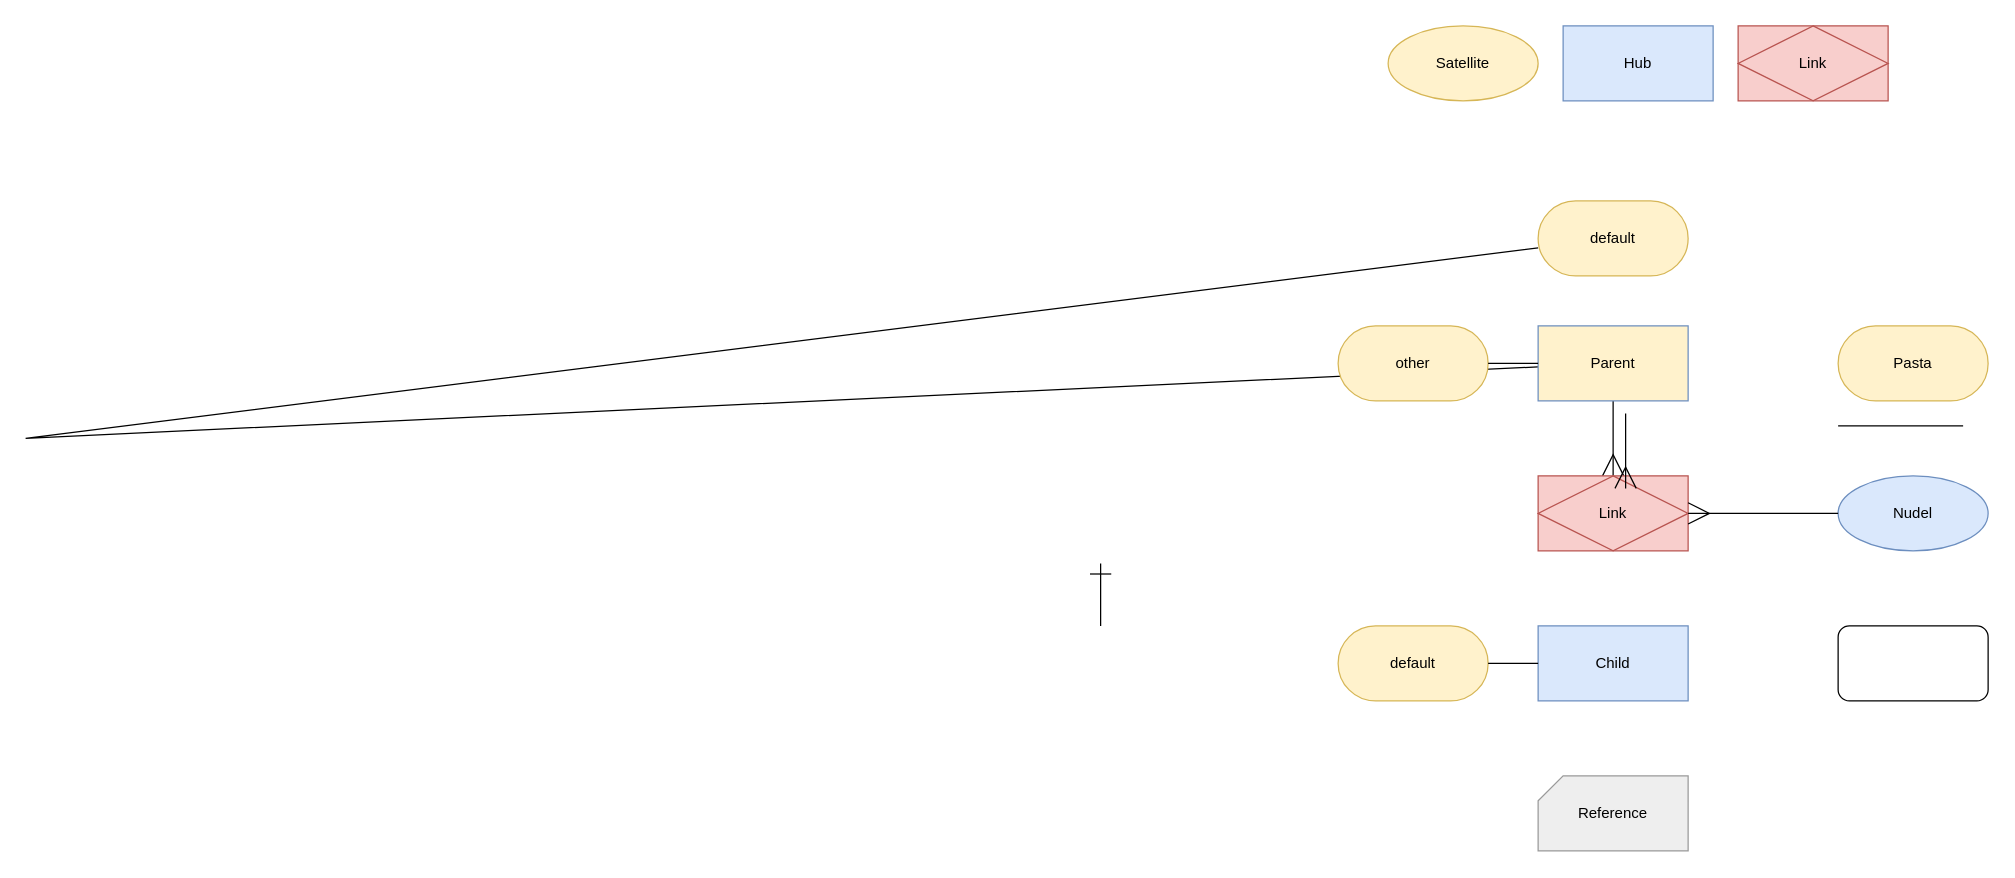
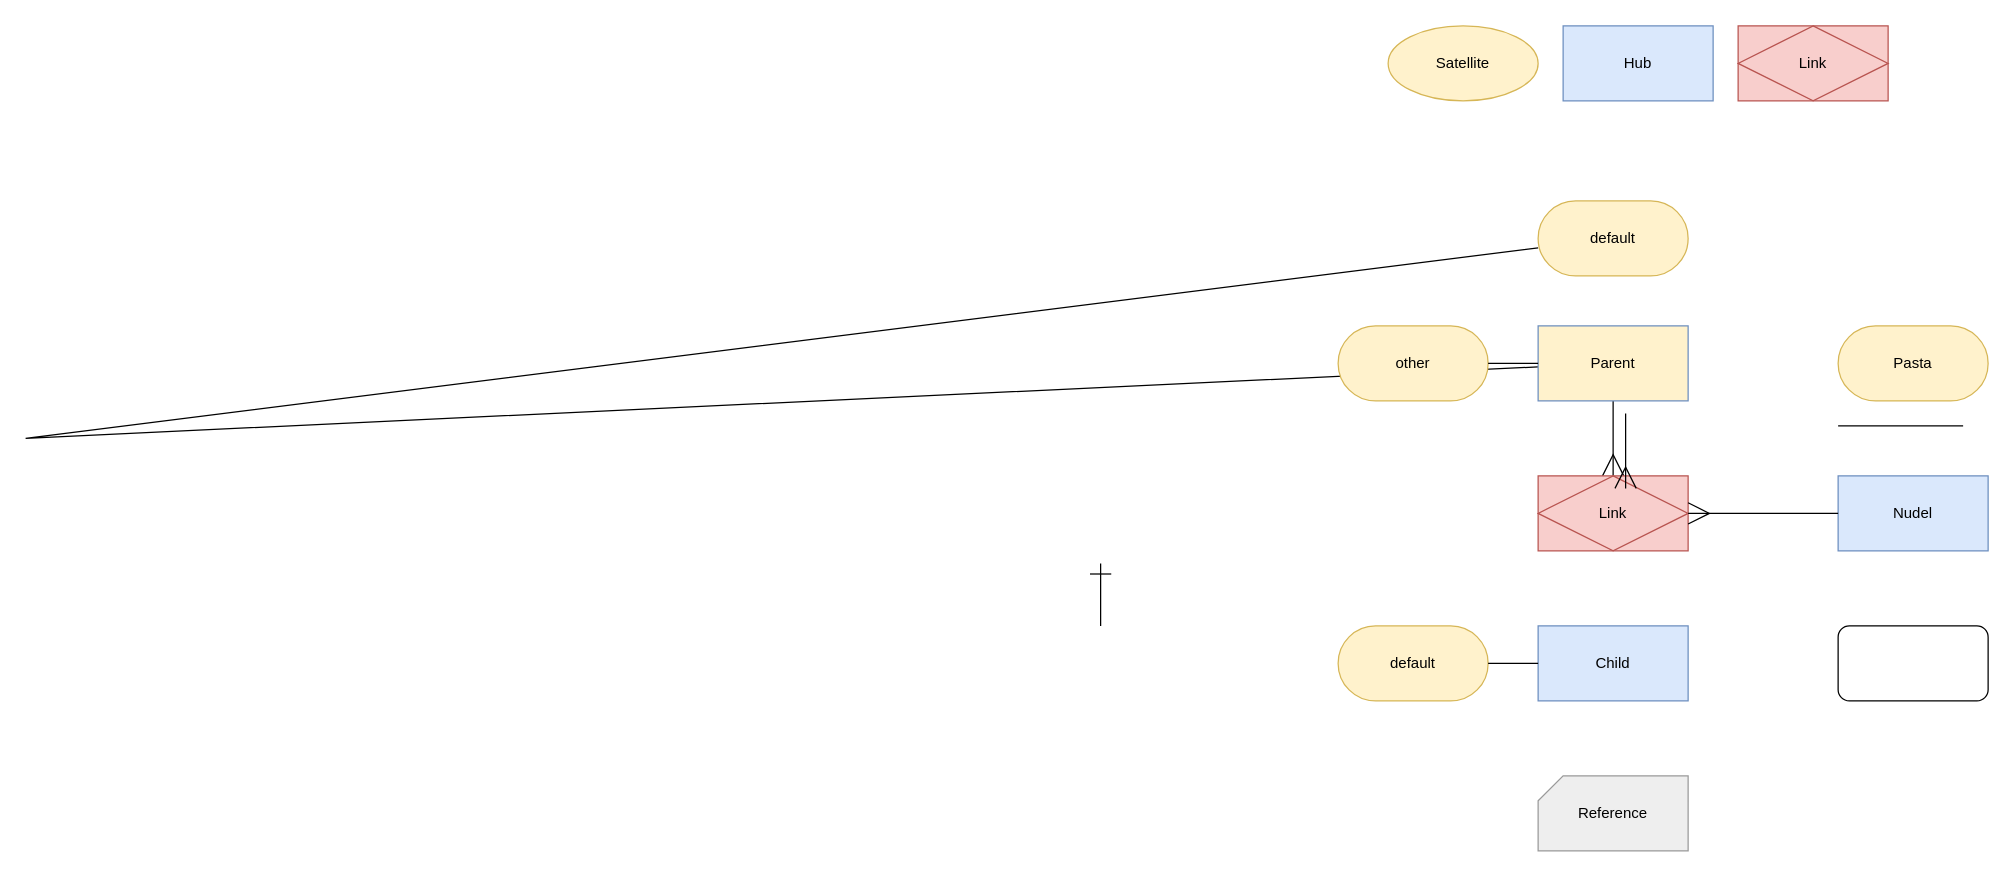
(1913, 513) -> (1913, 513)
